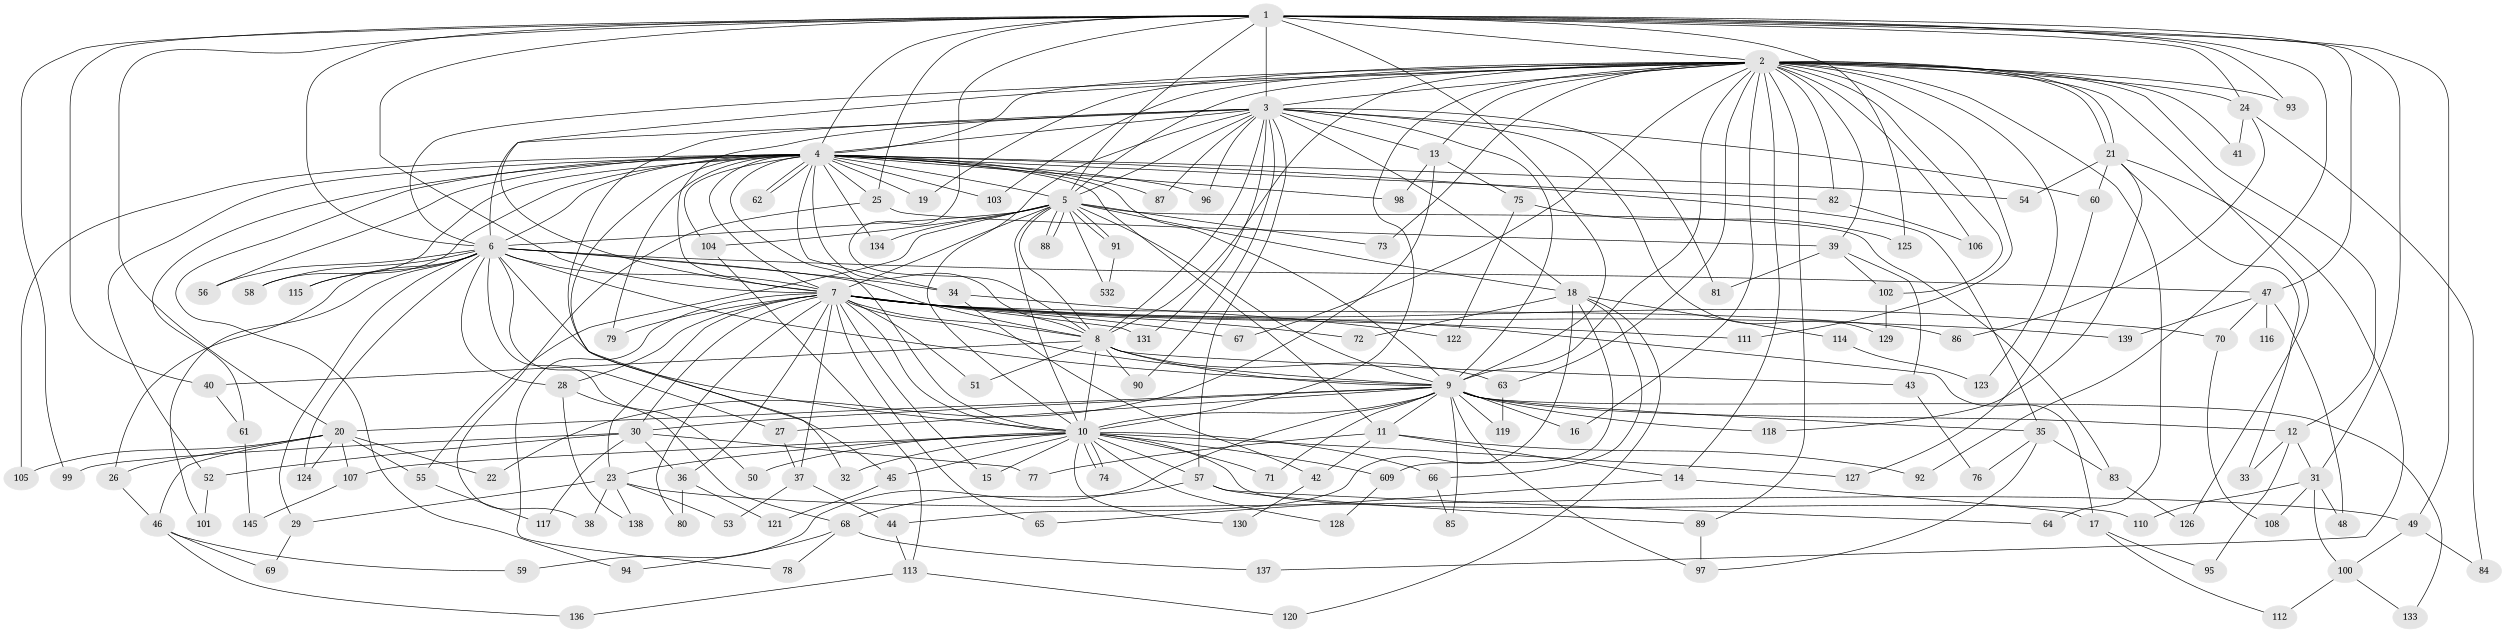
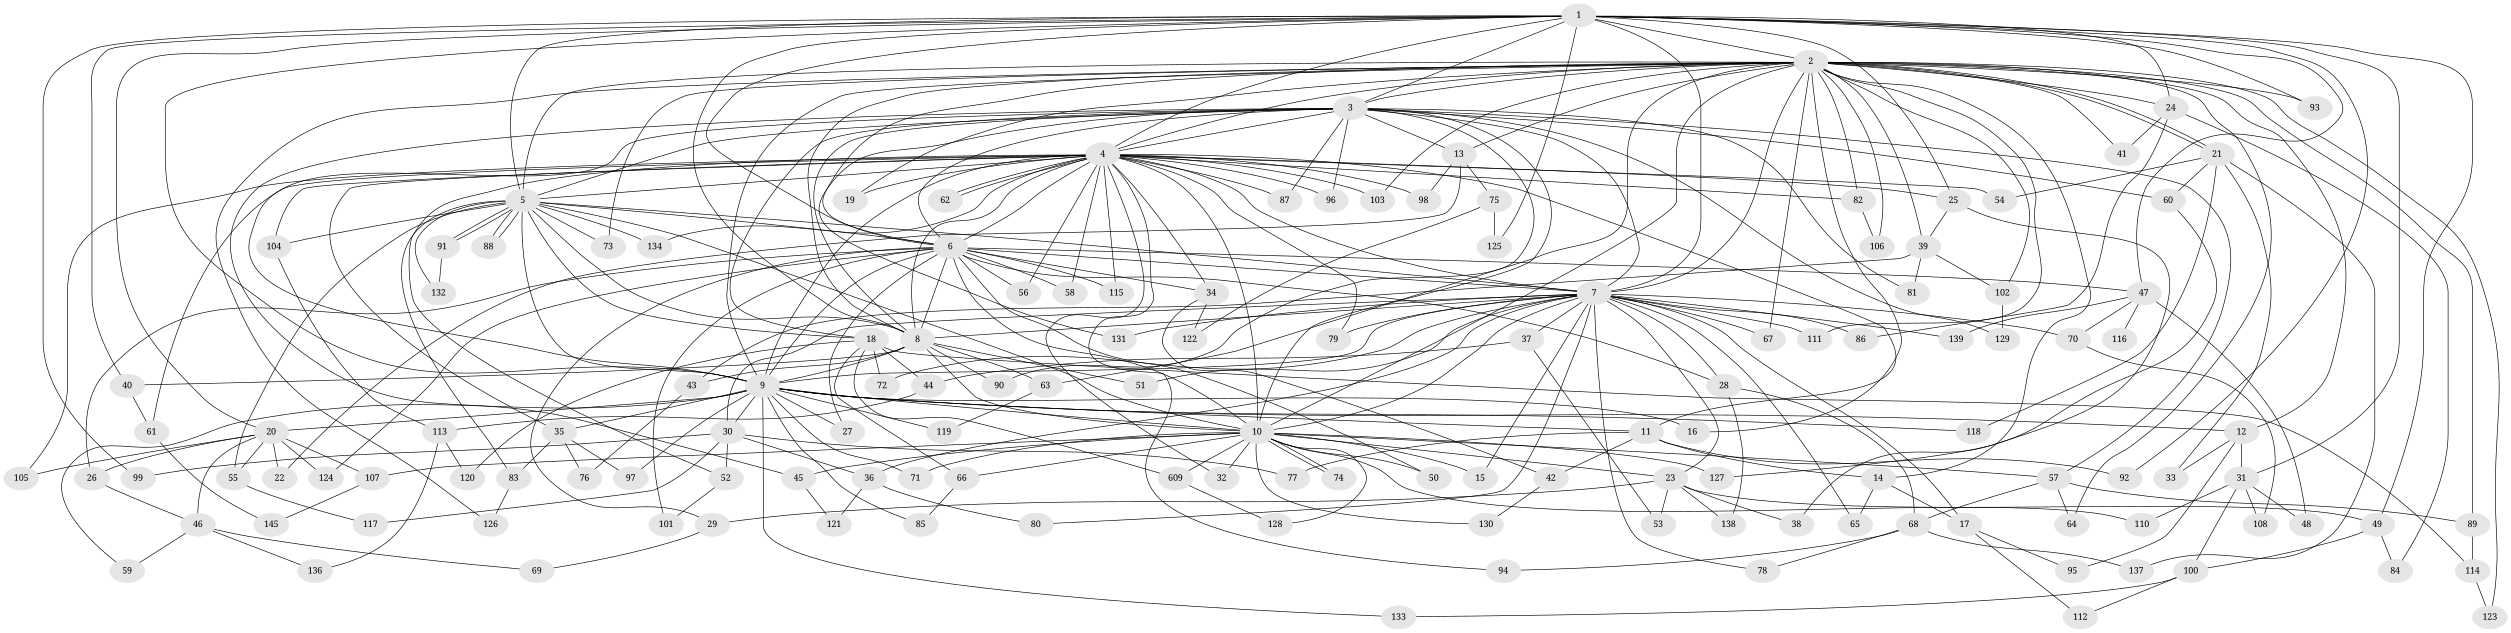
(1107, 293) -> (439, 293)
(790, 455) -> none
(1701, 548) -> (2473, 548)
